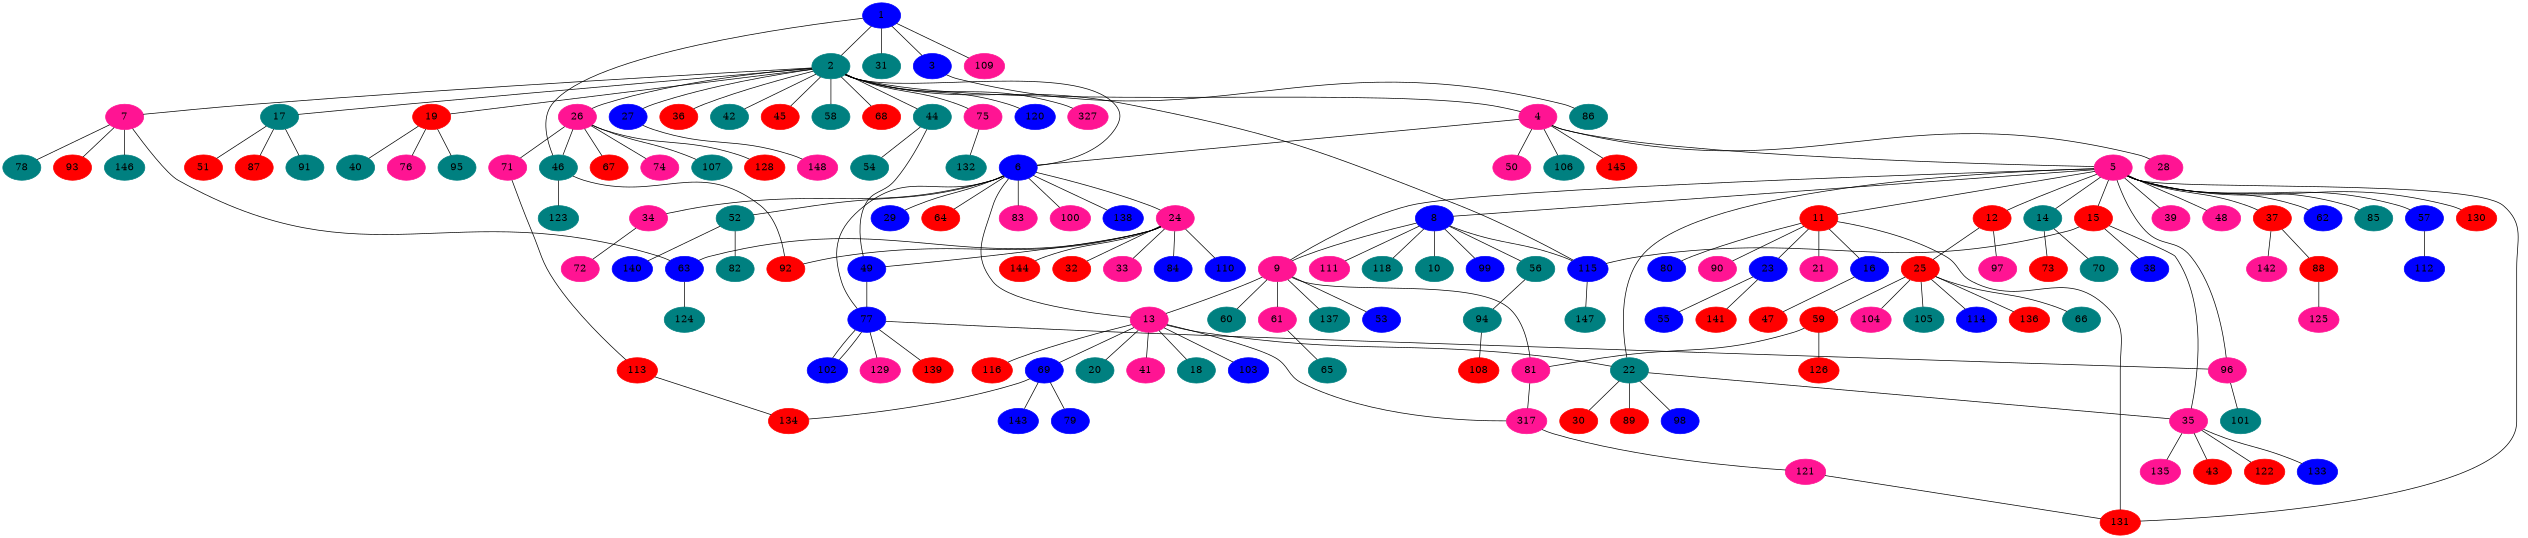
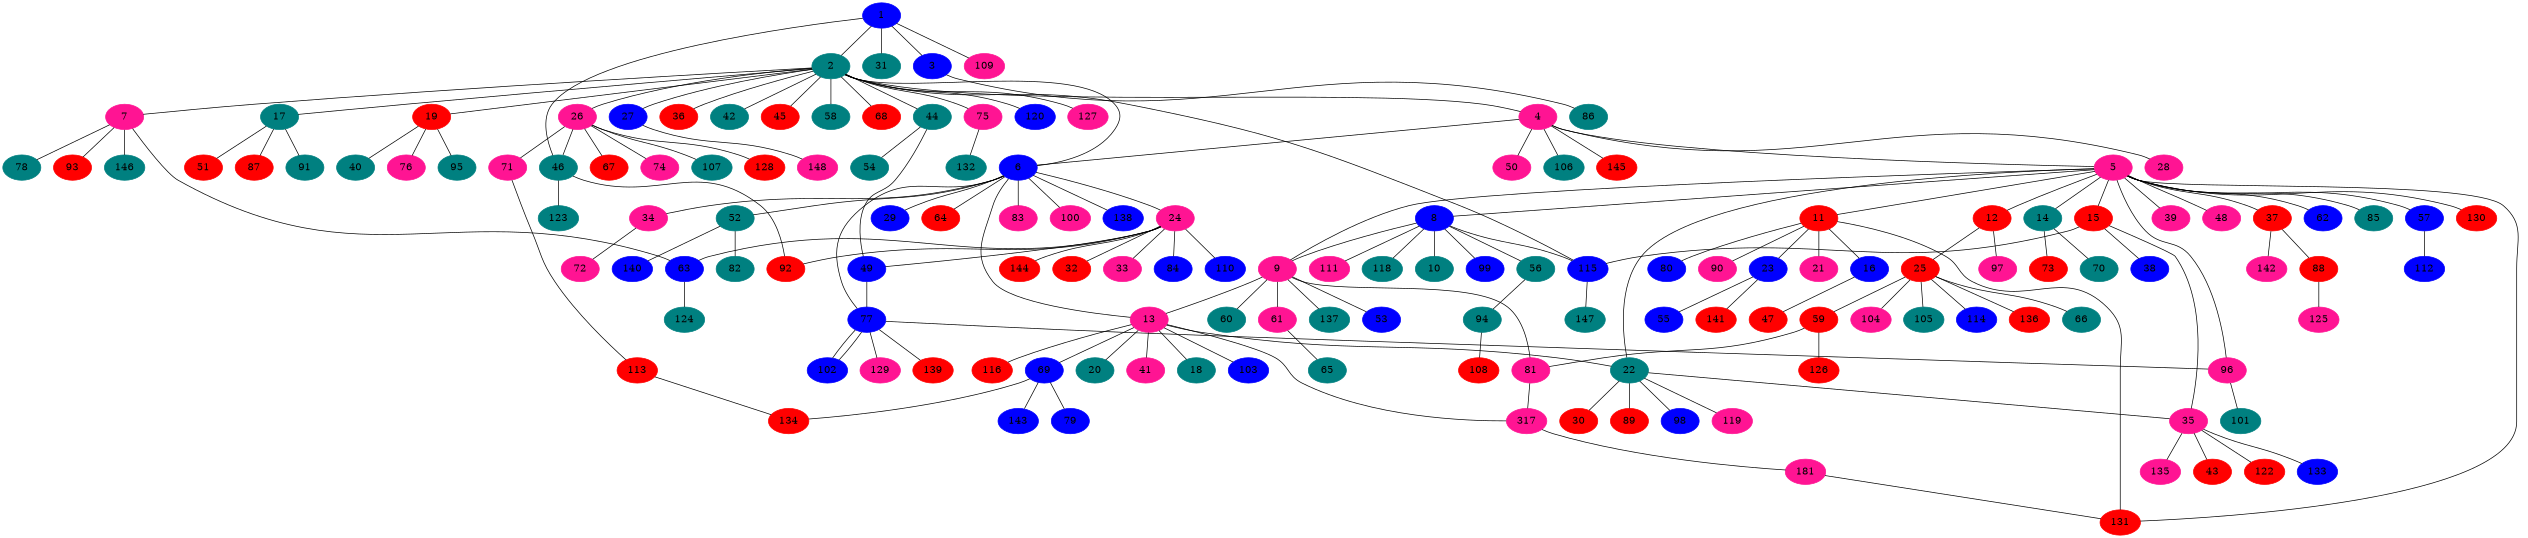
(1088, 117) -> (1088, 117)
none -> (1732, 421)
(1805, 472) -> (1805, 472)
